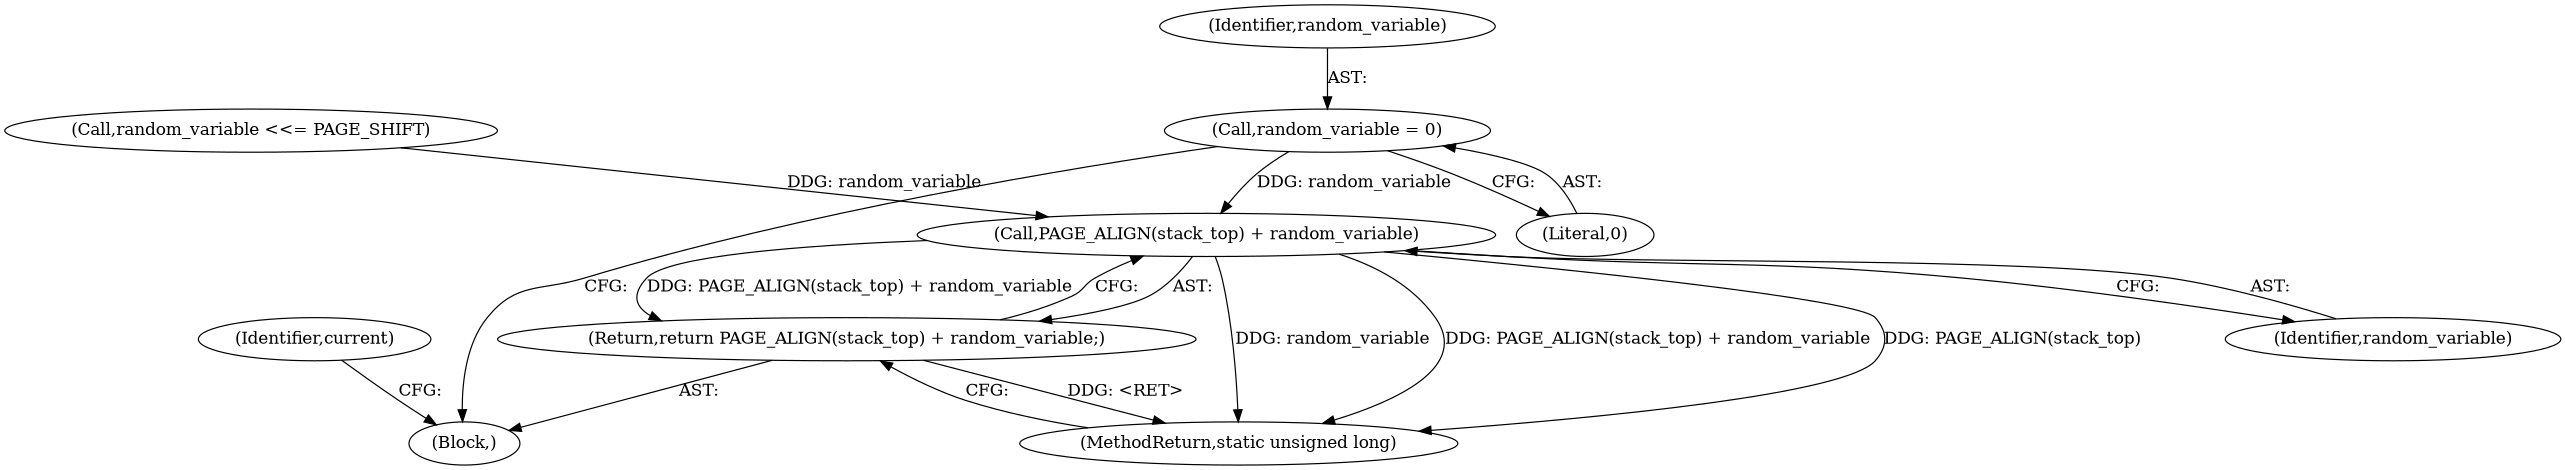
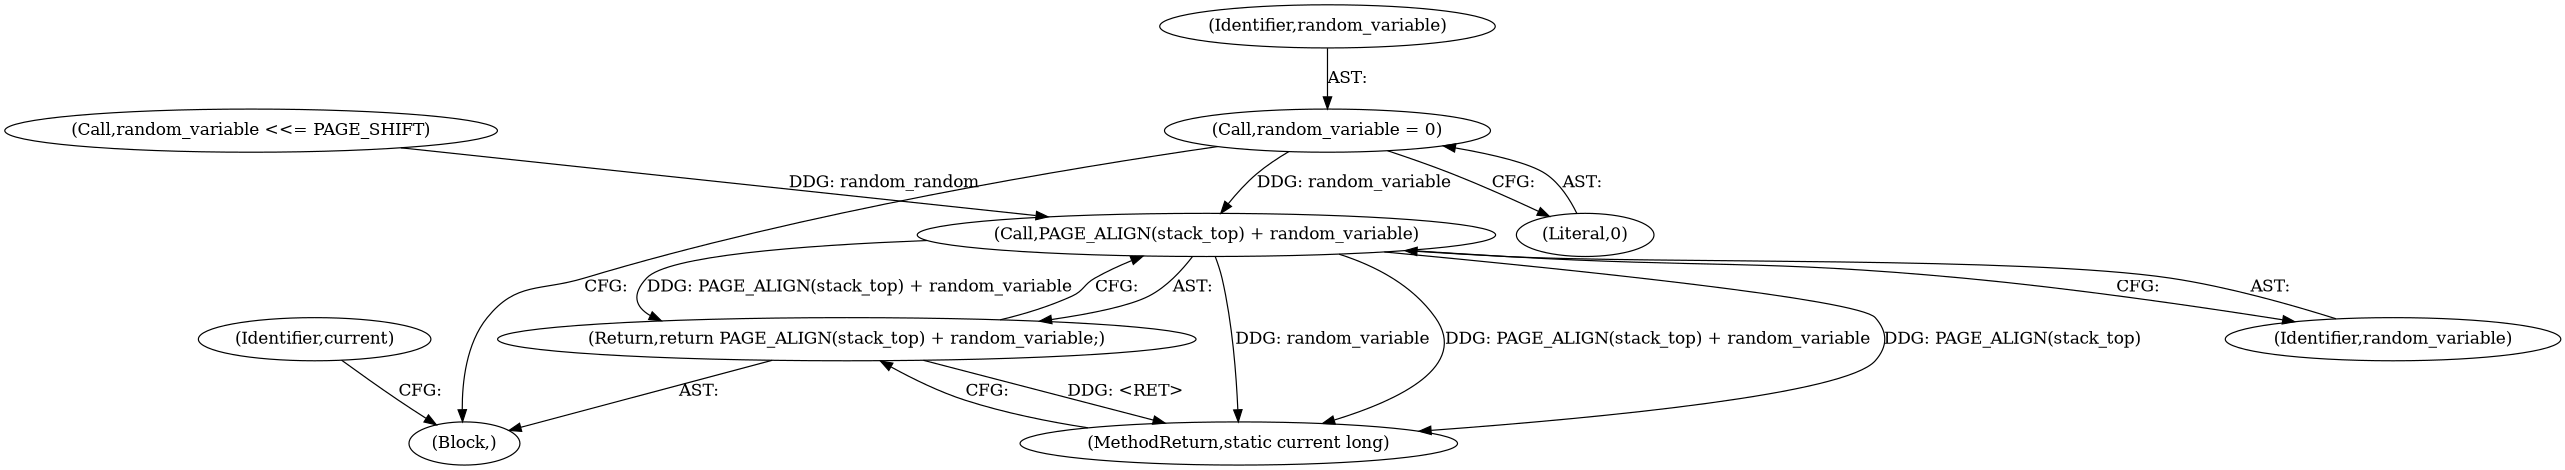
(885, 183) -> (885, 183)
(1239, 443) -> (1239, 443)
